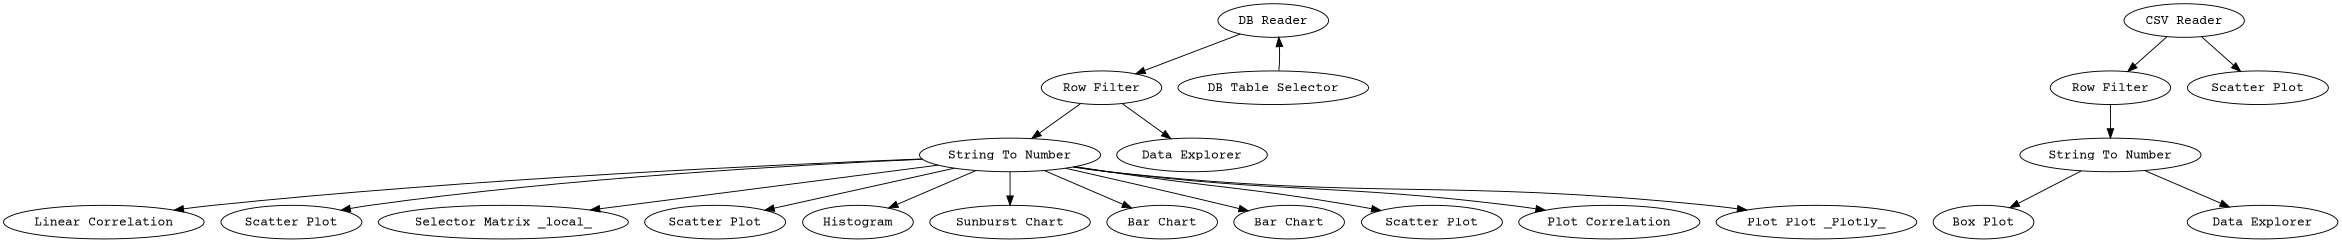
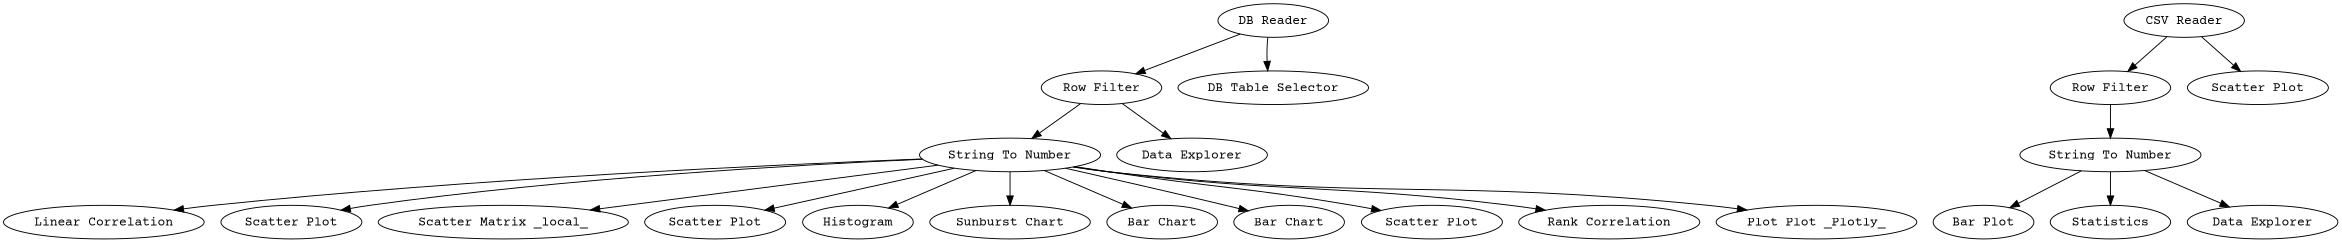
(1280, 59) -> (1267, 49)
(503, 222) -> (503, 222)
(1609, 222) -> (1609, 222)
(1984, 222) -> (1984, 222)
none -> (2110, 222)
